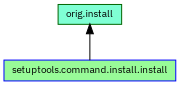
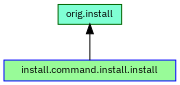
(90, 71) -> (90, 71)
